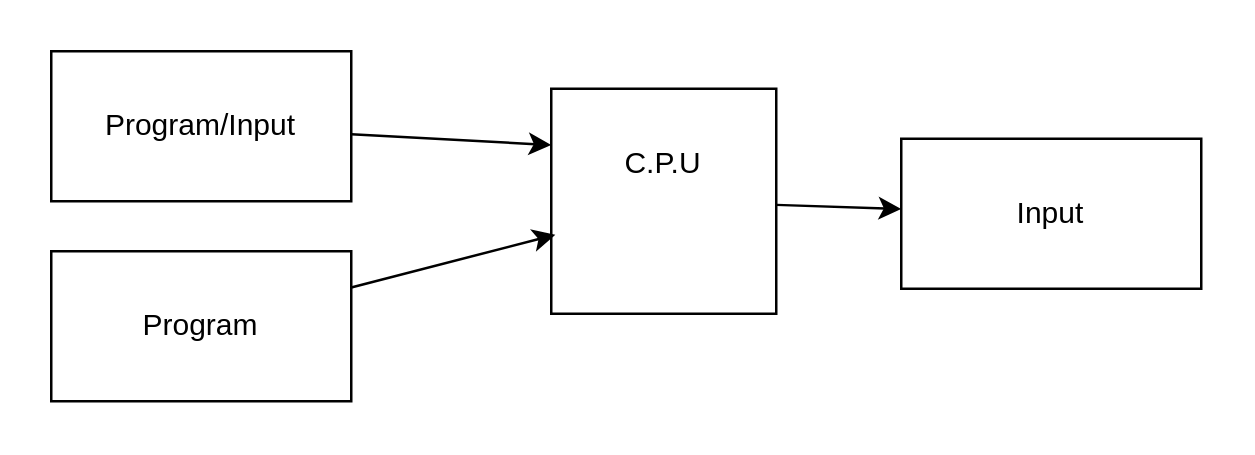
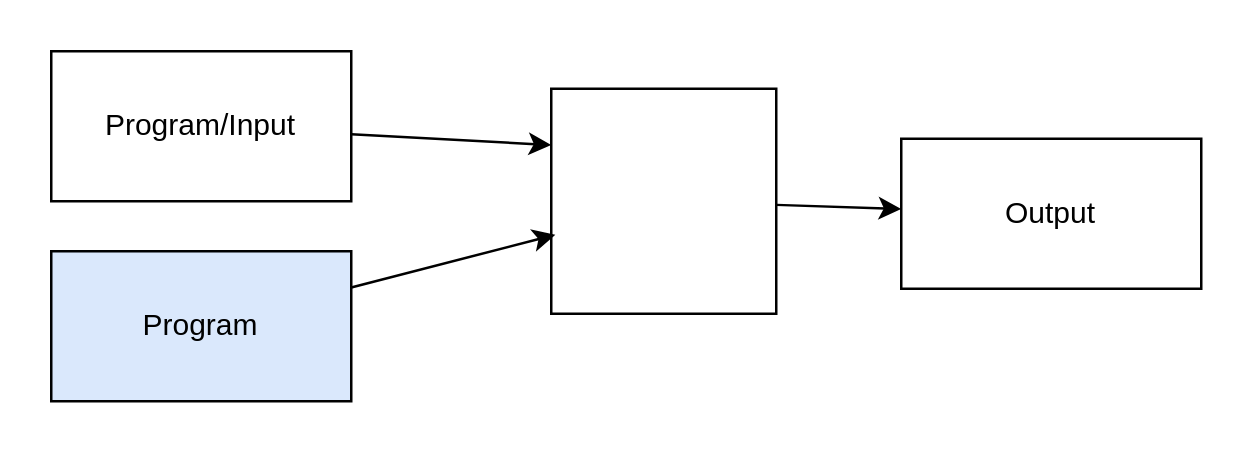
(664, 164) -> none
(1051, 214) -> (1051, 214)
(201, 326) -> (201, 326)
